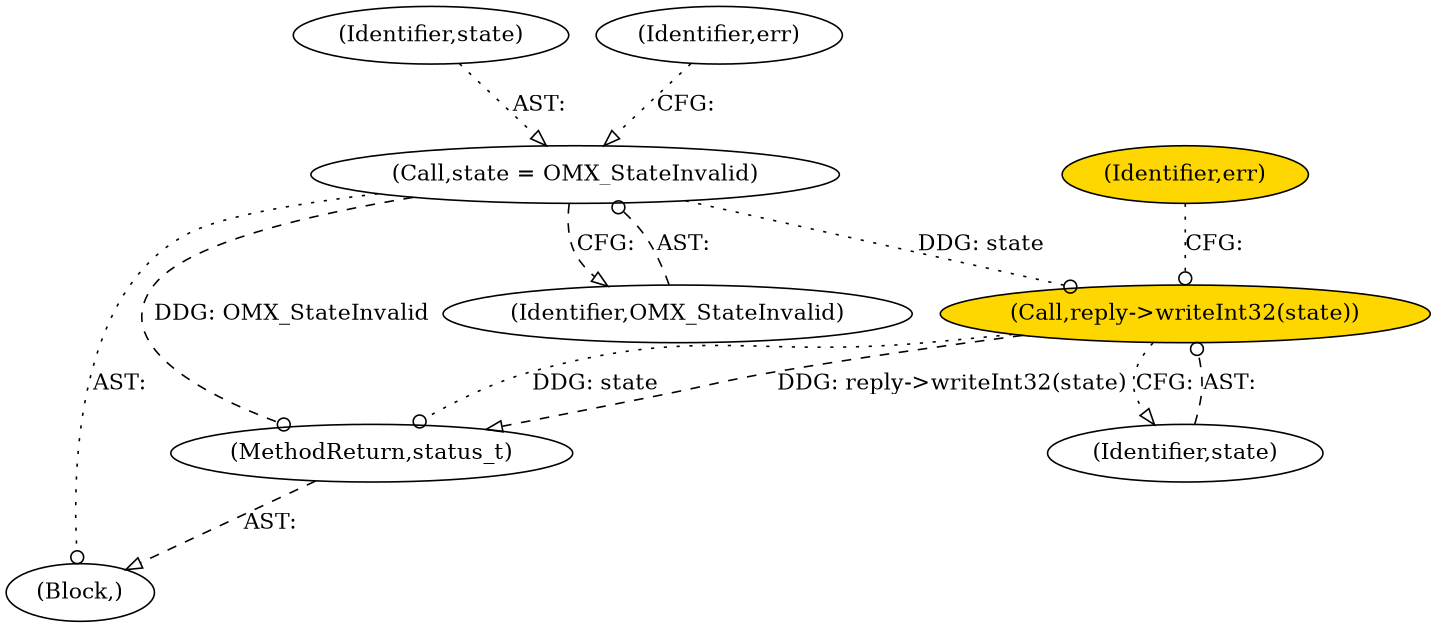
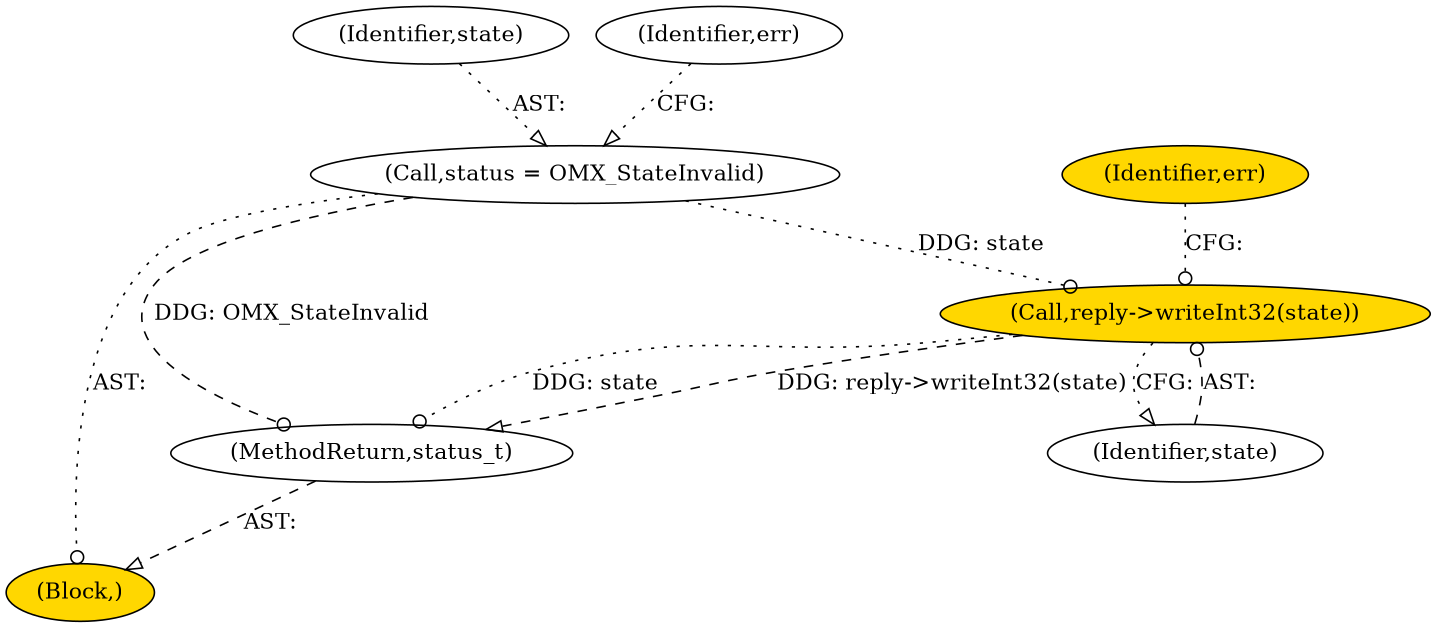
(575, 175) -> (575, 175)
(678, 314) -> none
(80, 593) -> (80, 593)
